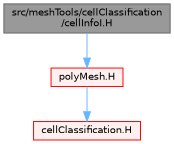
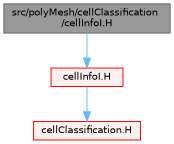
(87, 18) -> (87, 18)
(87, 77) -> (87, 77)
